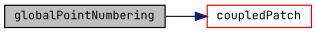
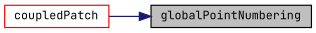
(180, 16) -> (124, 16)
